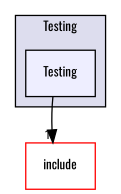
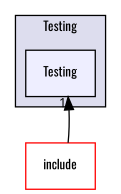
(52, 115) -> (69, 126)
